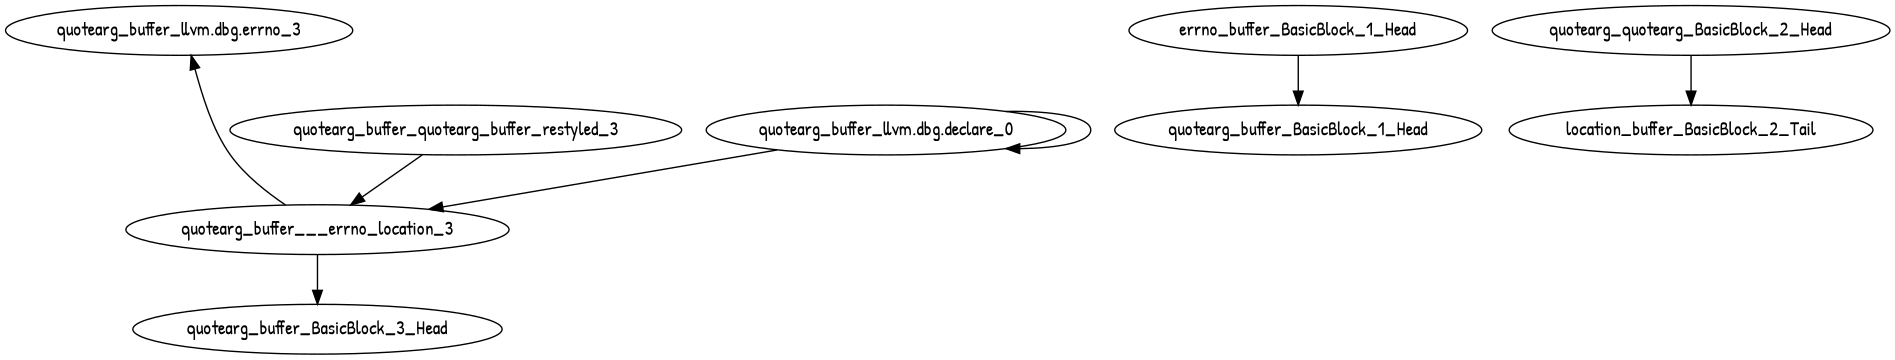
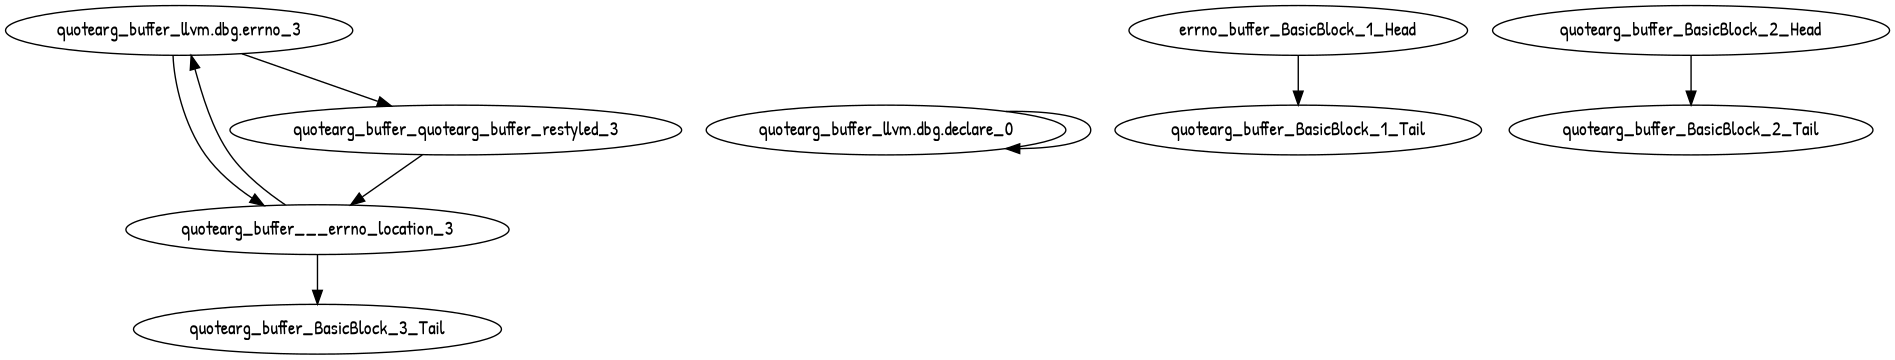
(1691, 30) -> (1691, 30)
none -> (310, 78)
(1298, 130) -> (1298, 130)
(1691, 130) -> (1691, 130)
(610, 178) -> (195, 137)
(317, 329) -> (317, 329)
